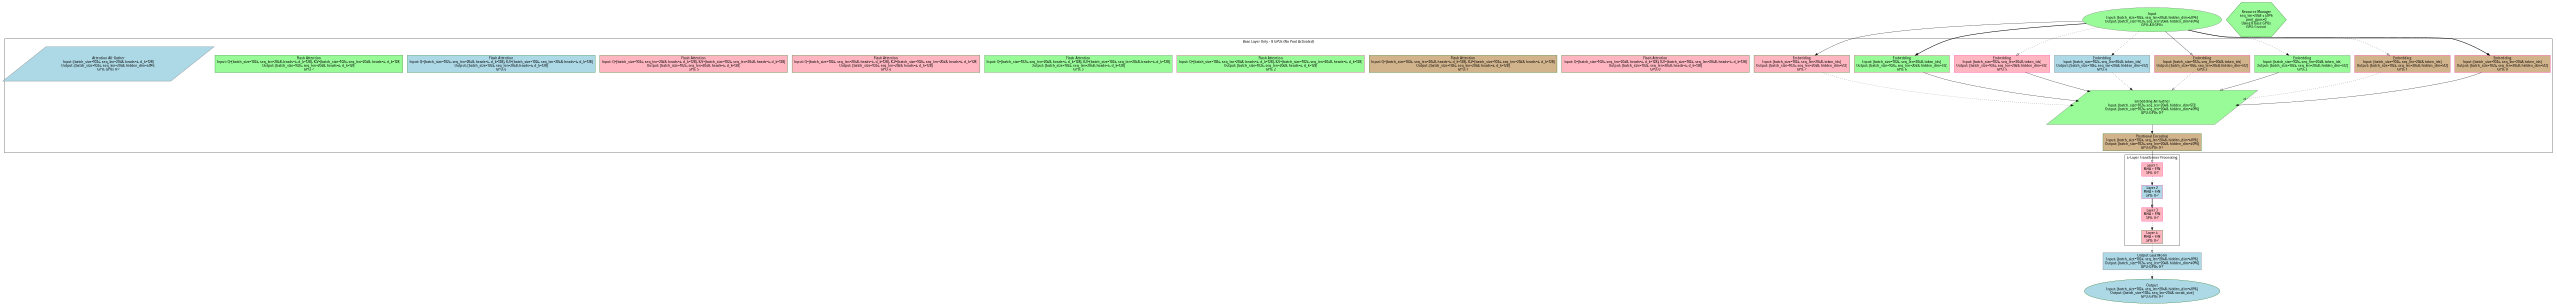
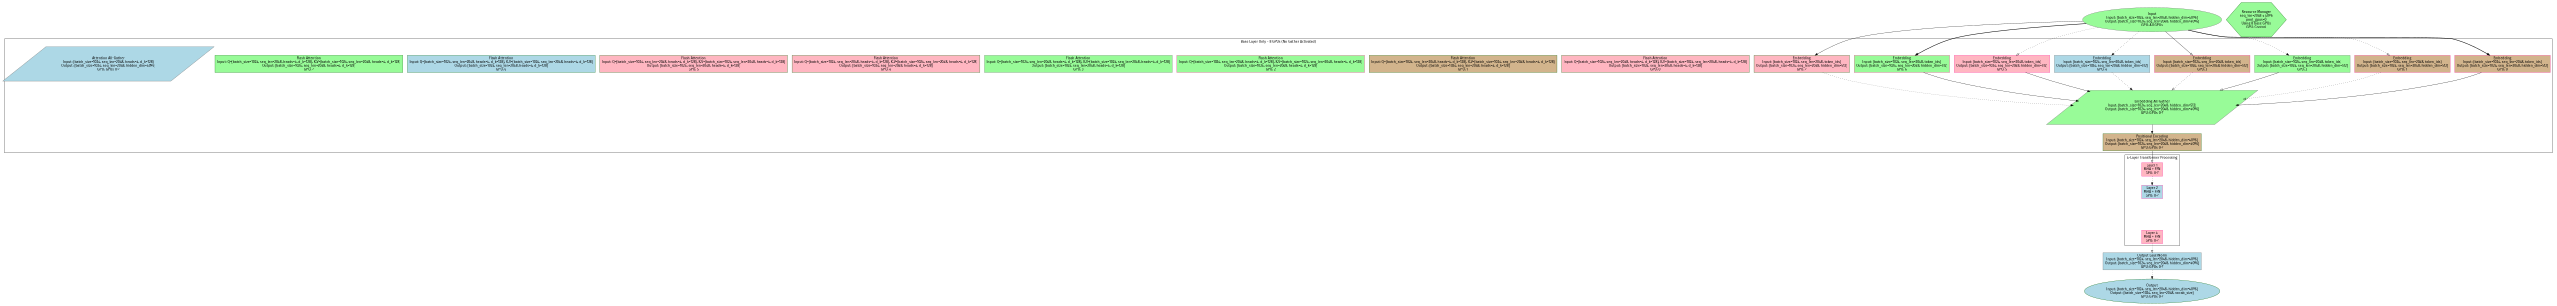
(1278, 42) -> (1278, 42)
(2152, 214) -> none
(2152, 237) -> (2152, 237)
